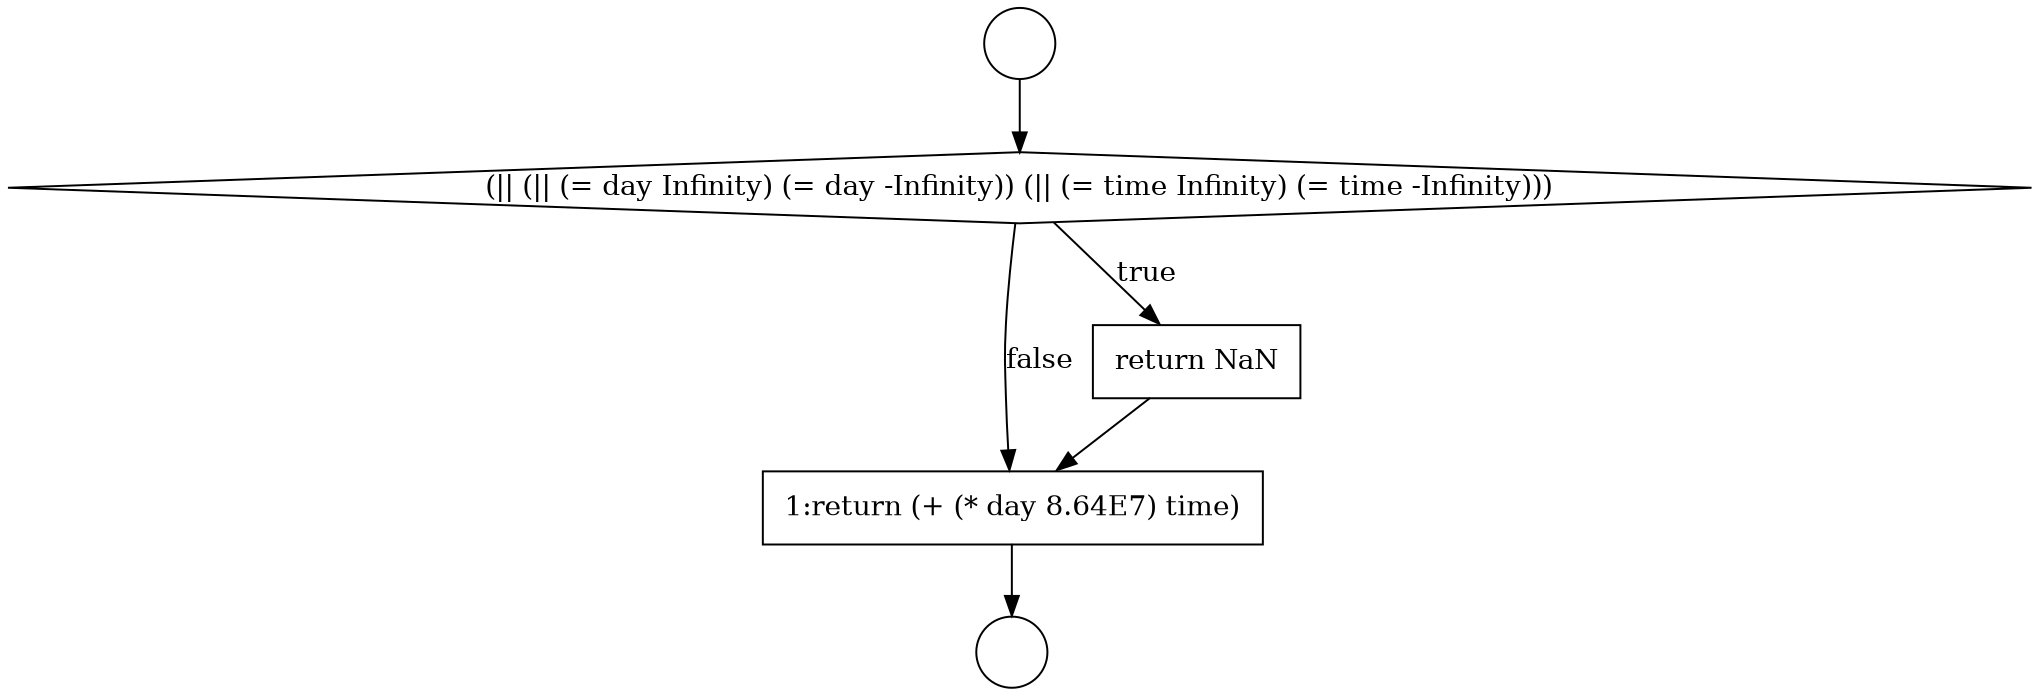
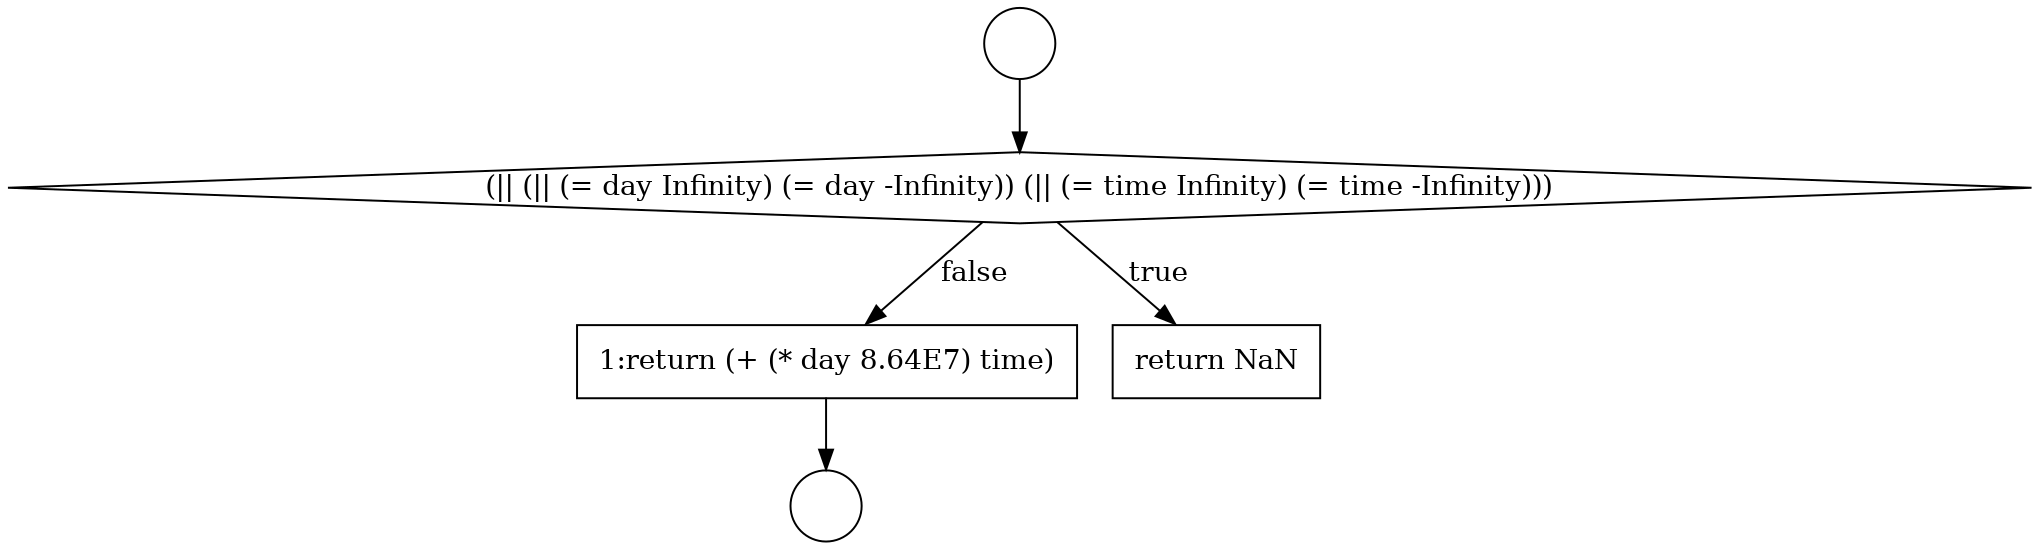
(1111, 428) -> none
